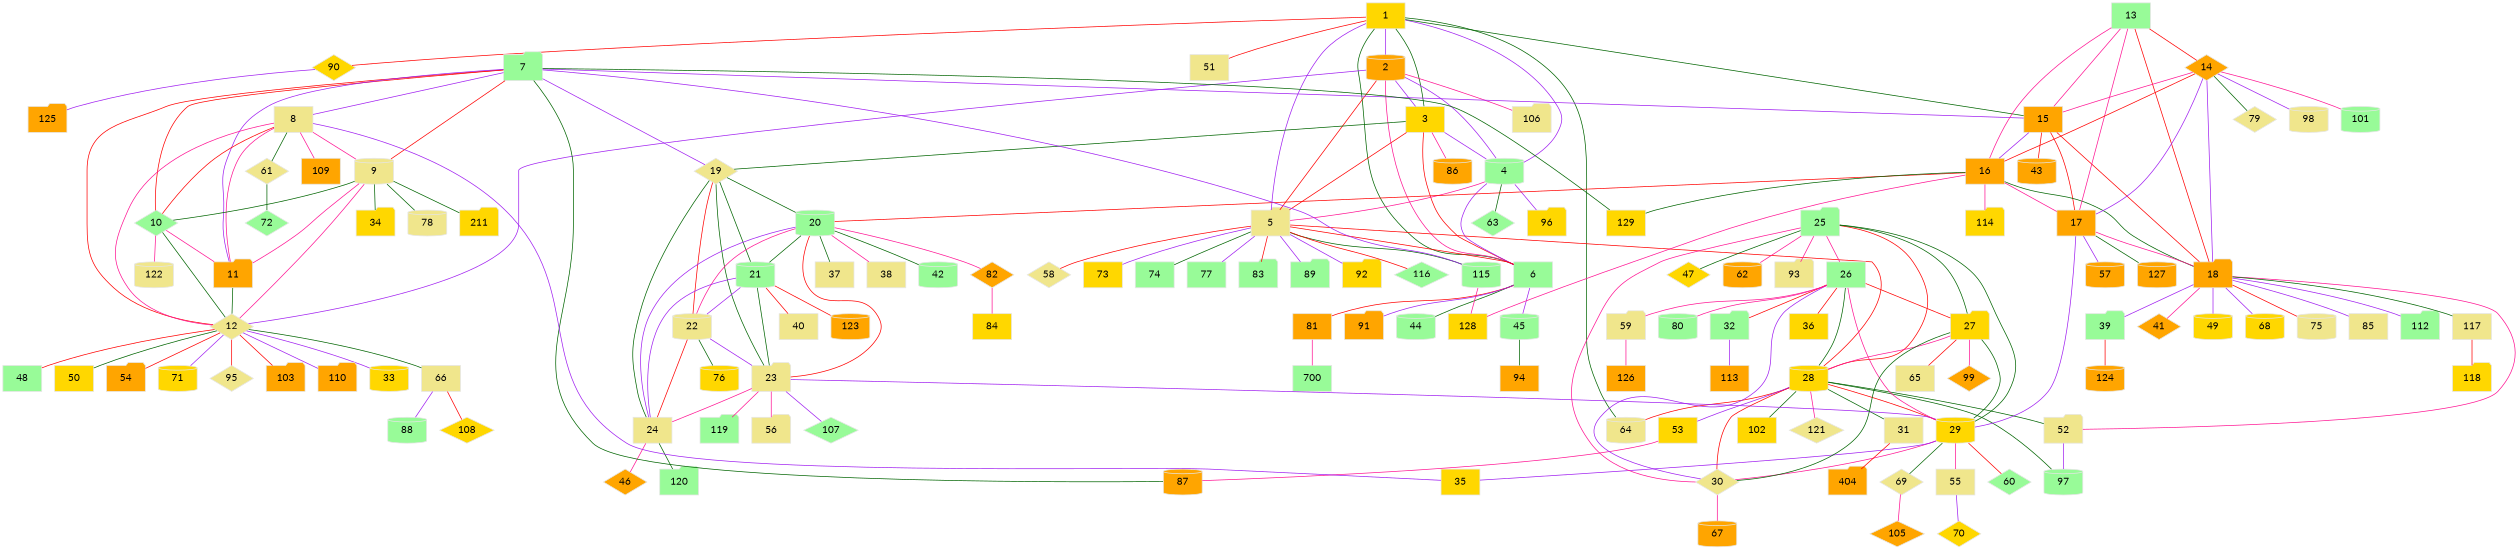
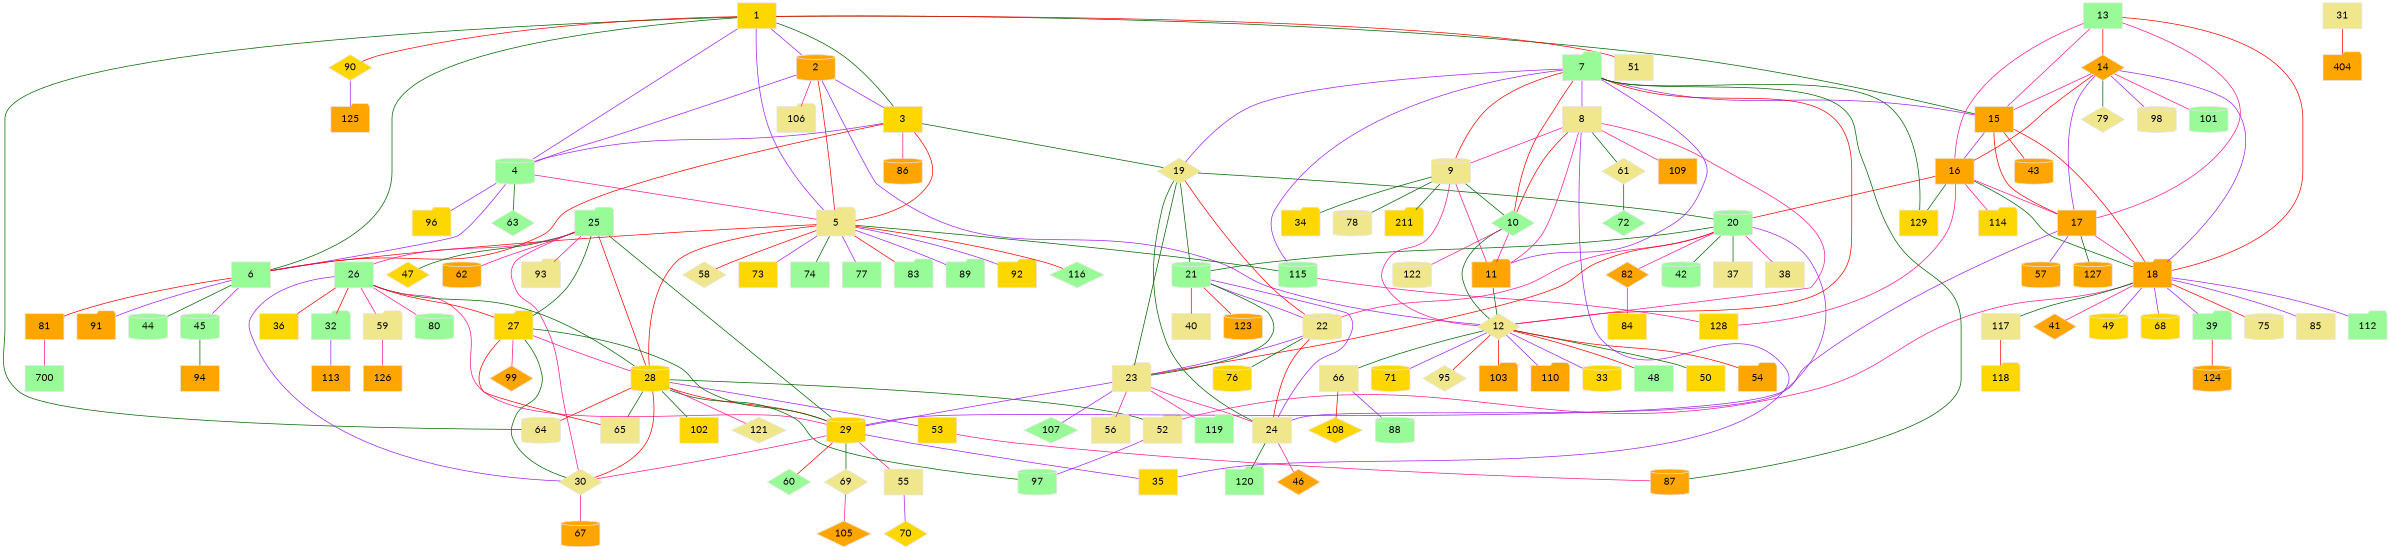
(1414, 209) -> none
(1856, 404) -> (635, 404)
